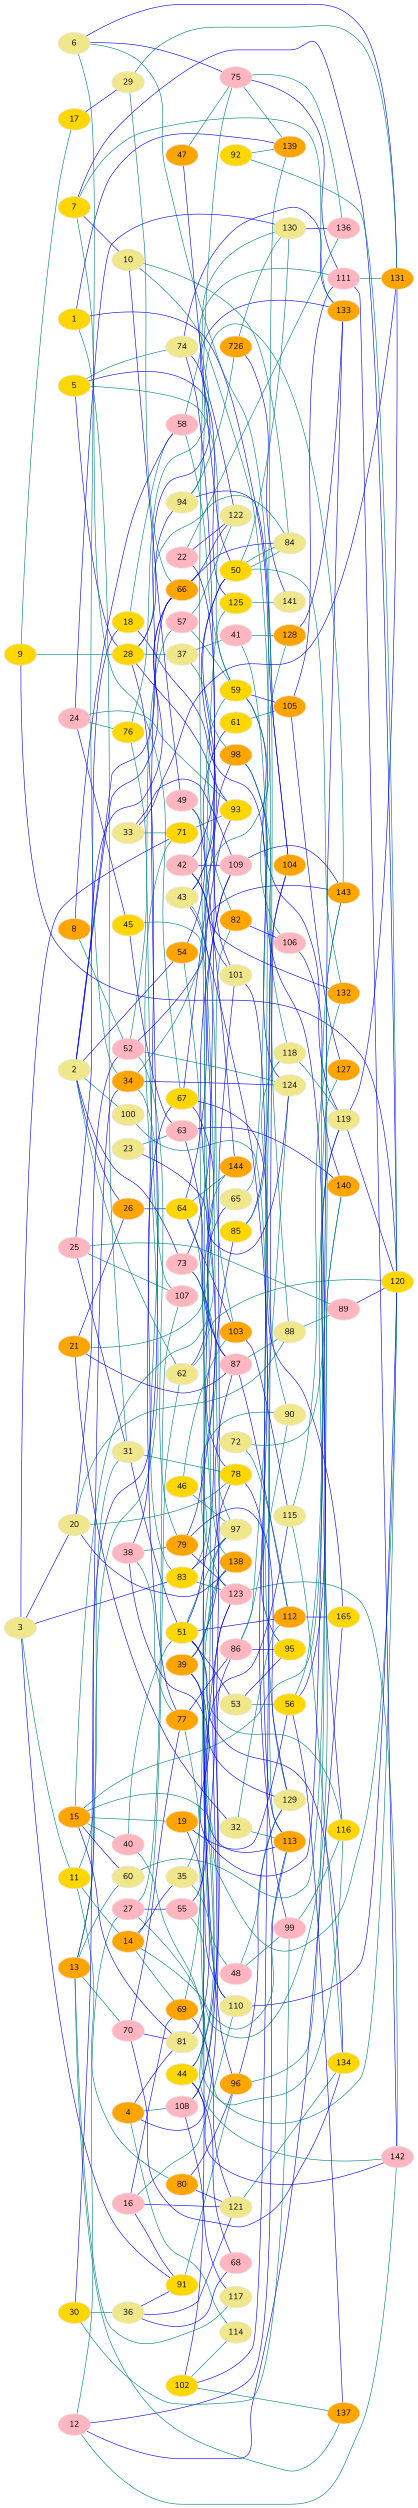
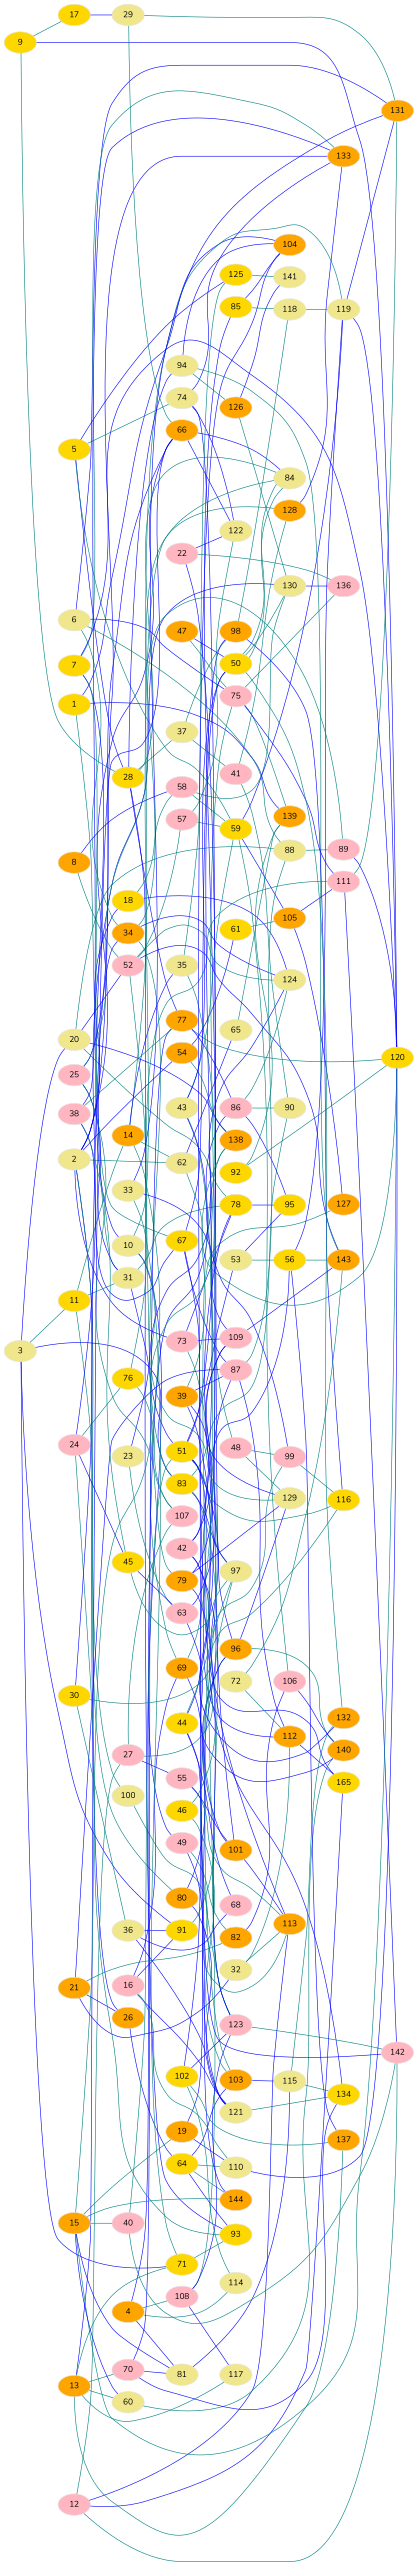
(236, 347) -> (236, 408)
(236, 975) -> (236, 1850)
(157, 1549) -> (108, 1336)
